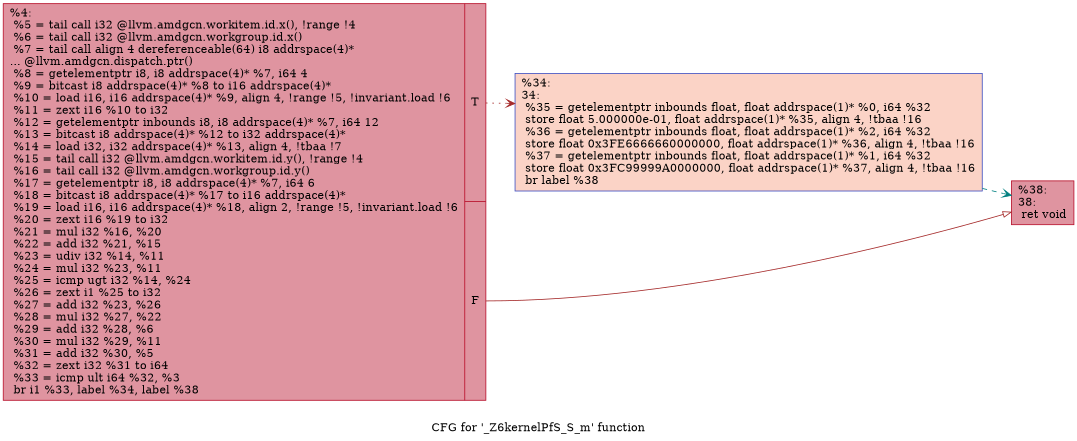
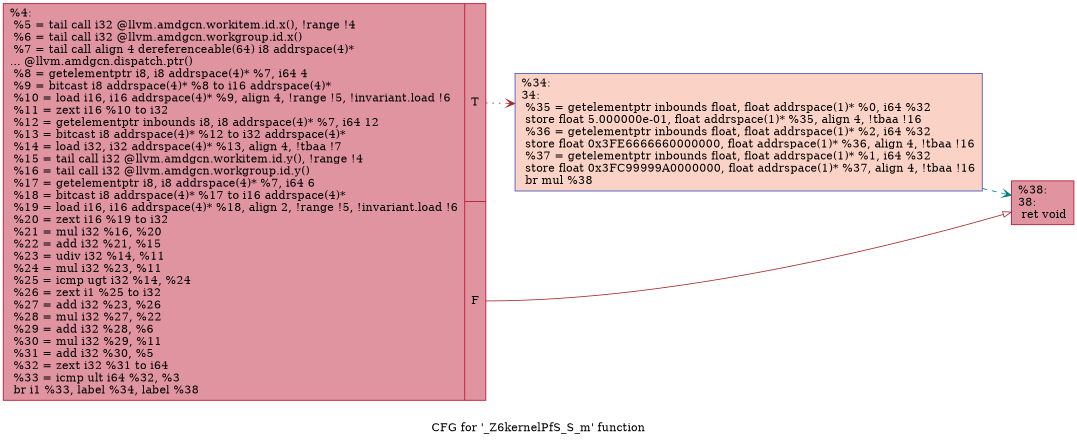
(560, 180) -> (557, 180)
